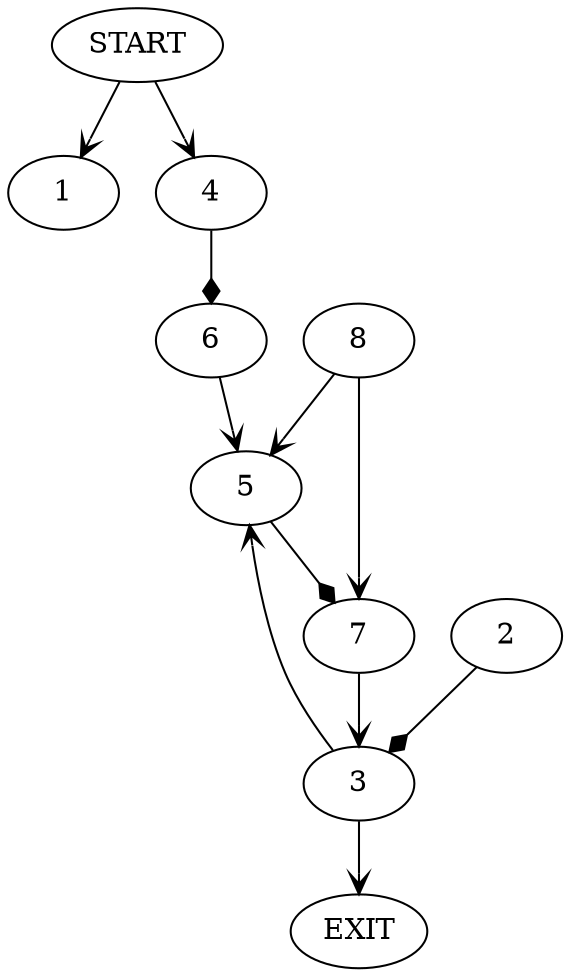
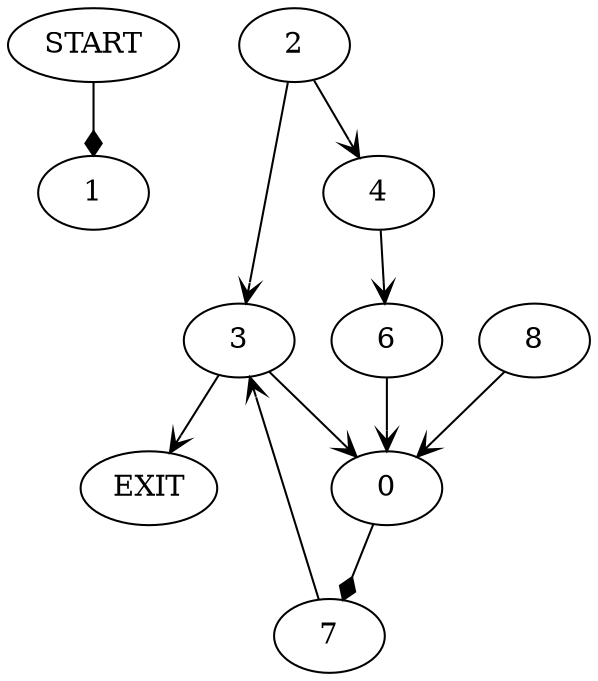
(105, 110) -> (94, 107)
(170, 110) -> (331, 110)
(211, 255) -> (382, 257)
(359, 478) -> none
(246, 488) -> (387, 488)
(442, 701) -> (269, 182)
